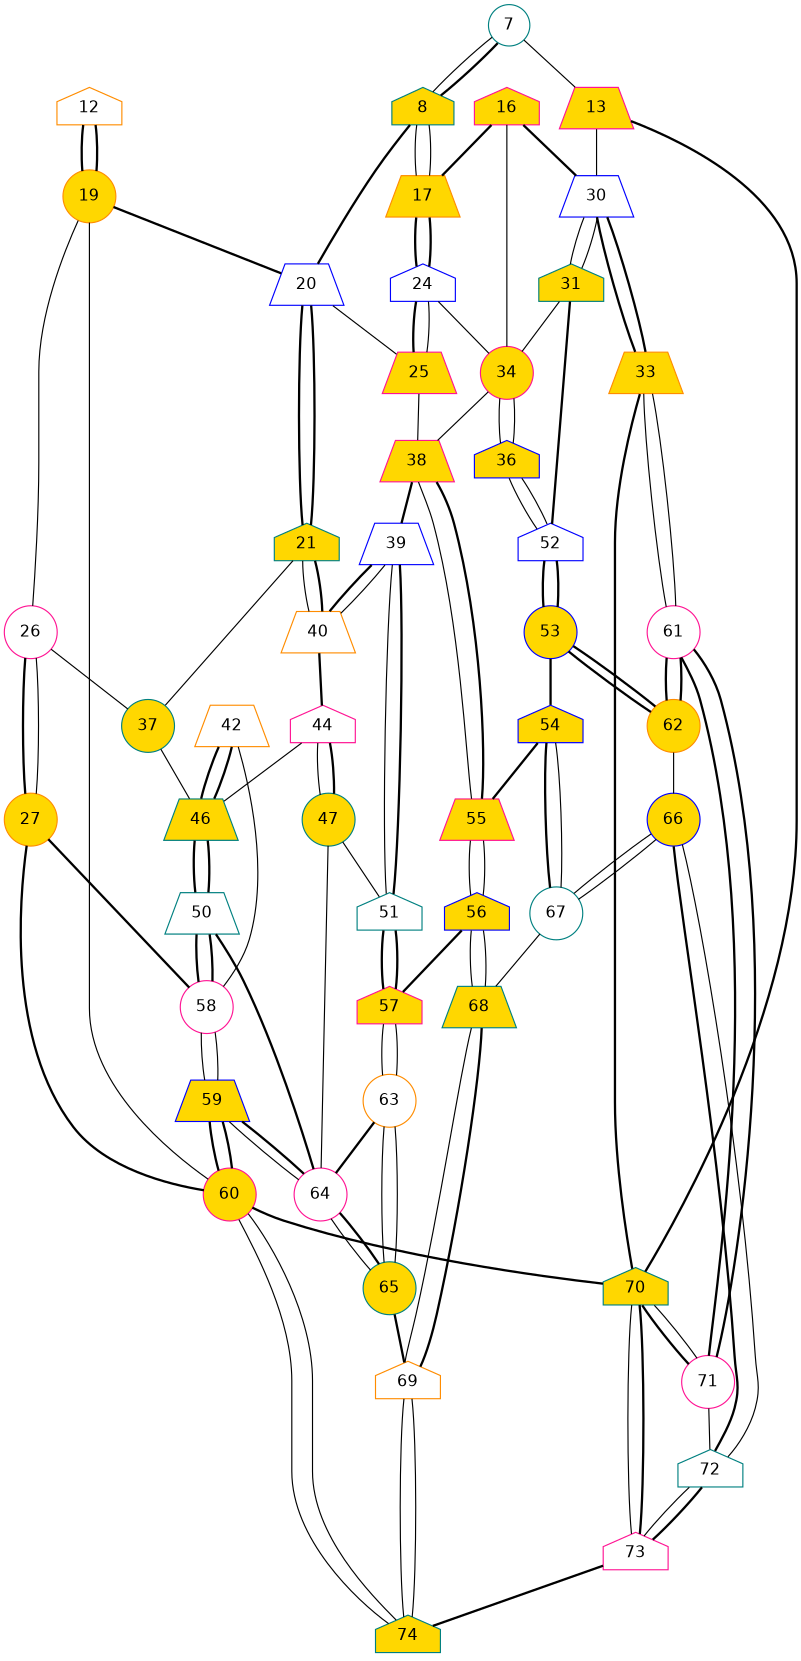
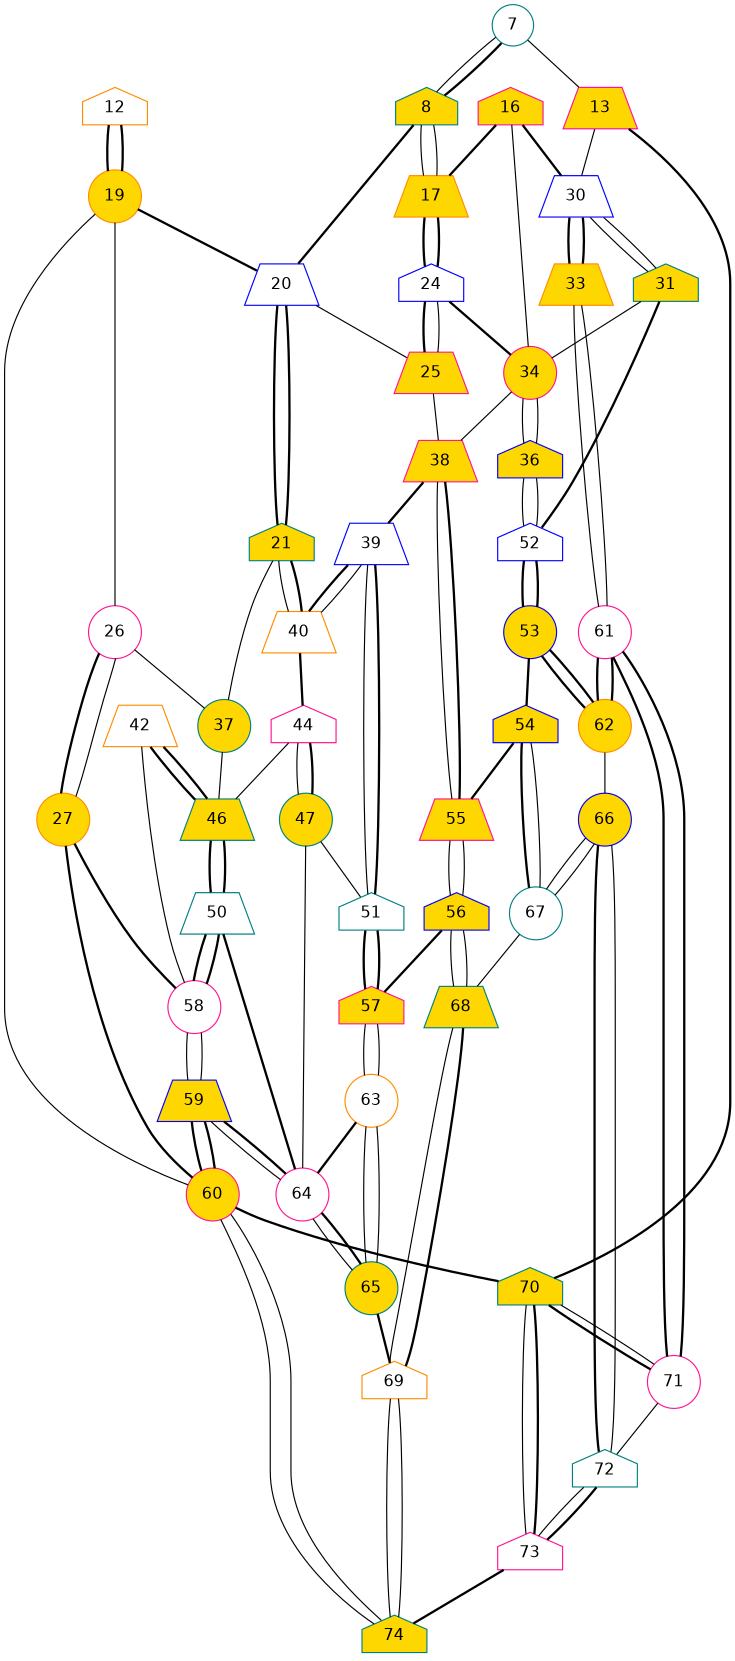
(464, 328) -> (480, 328)
(615, 831) -> none
